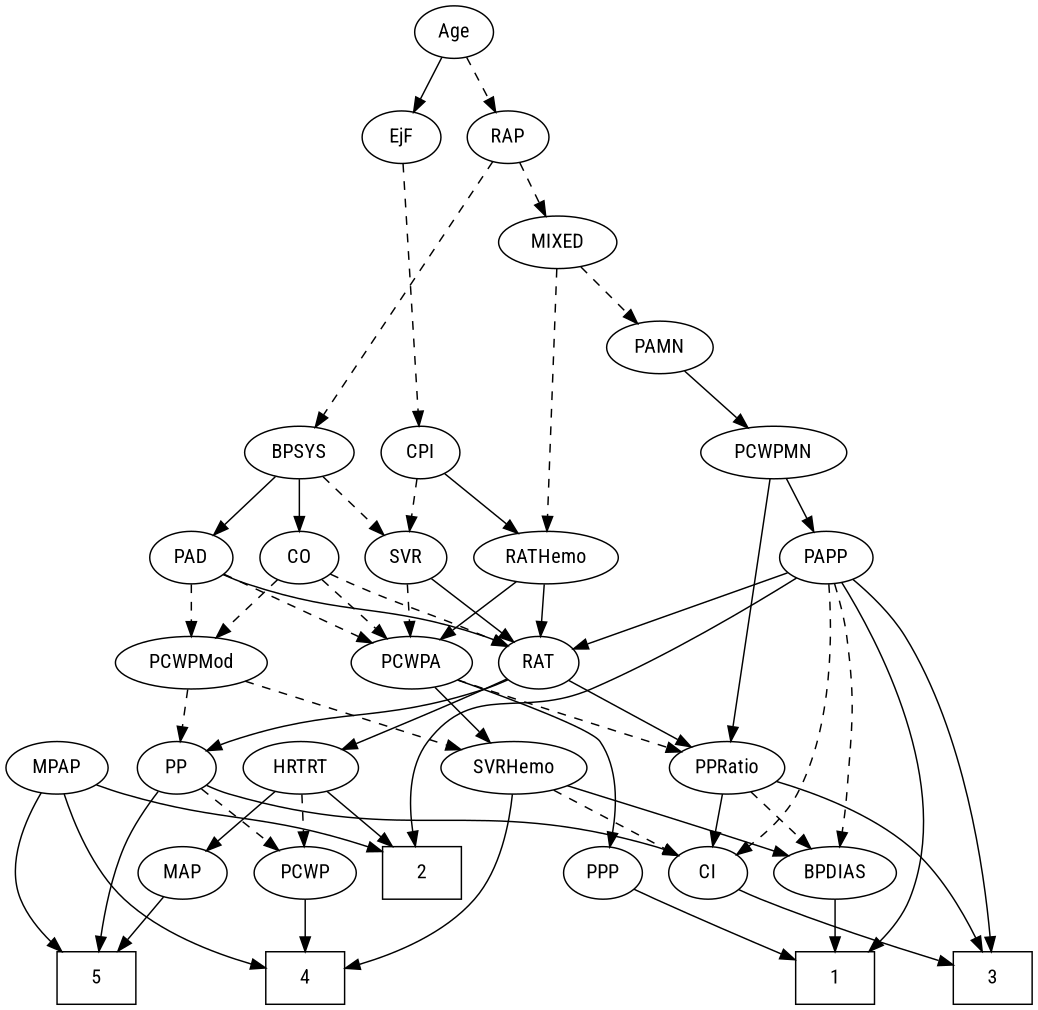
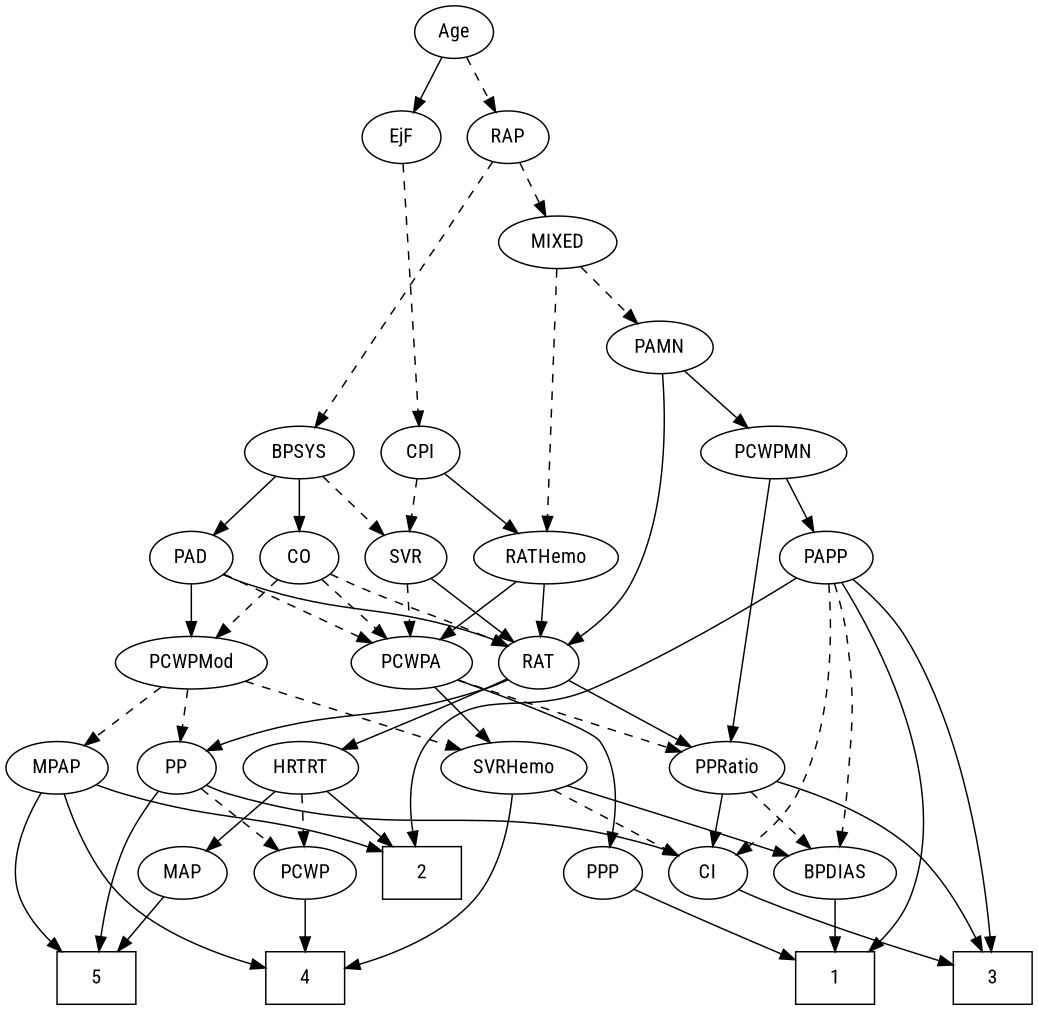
(191, 603) -> (191, 603)
(688, 608) -> (654, 517)
none -> (129, 712)
